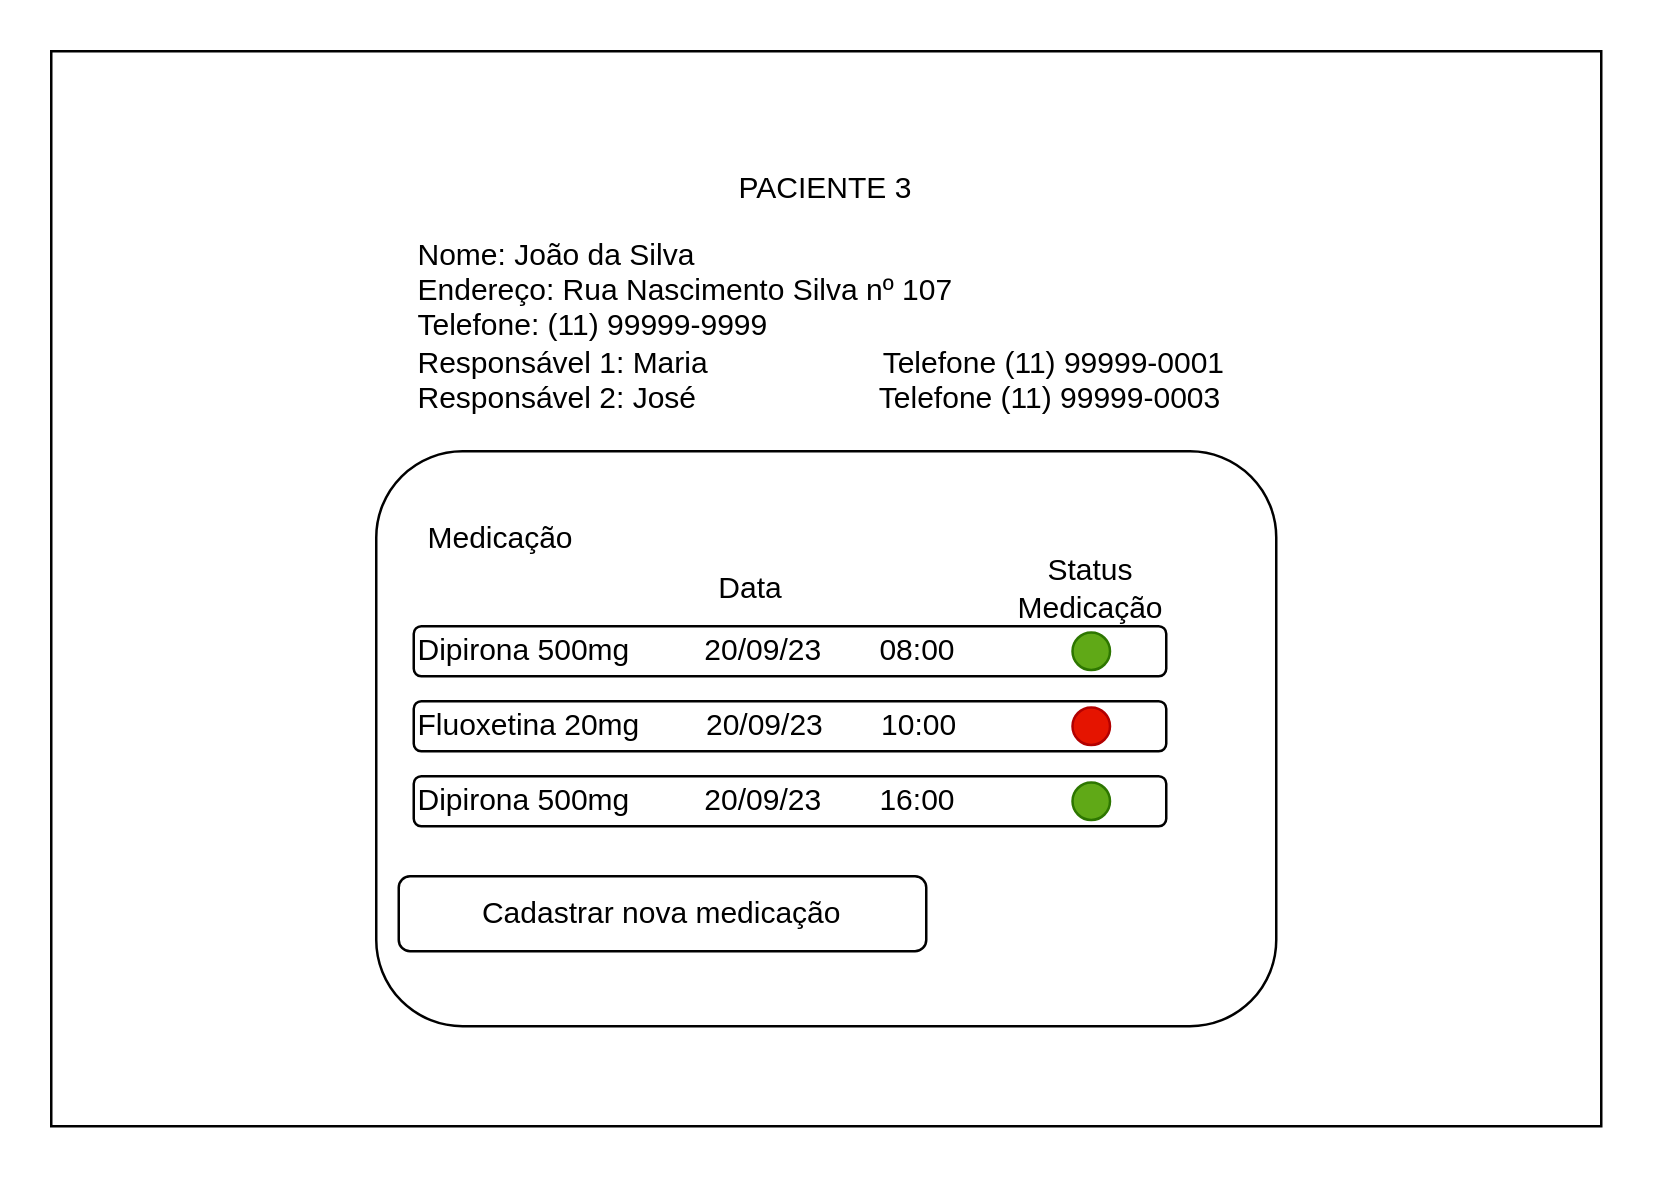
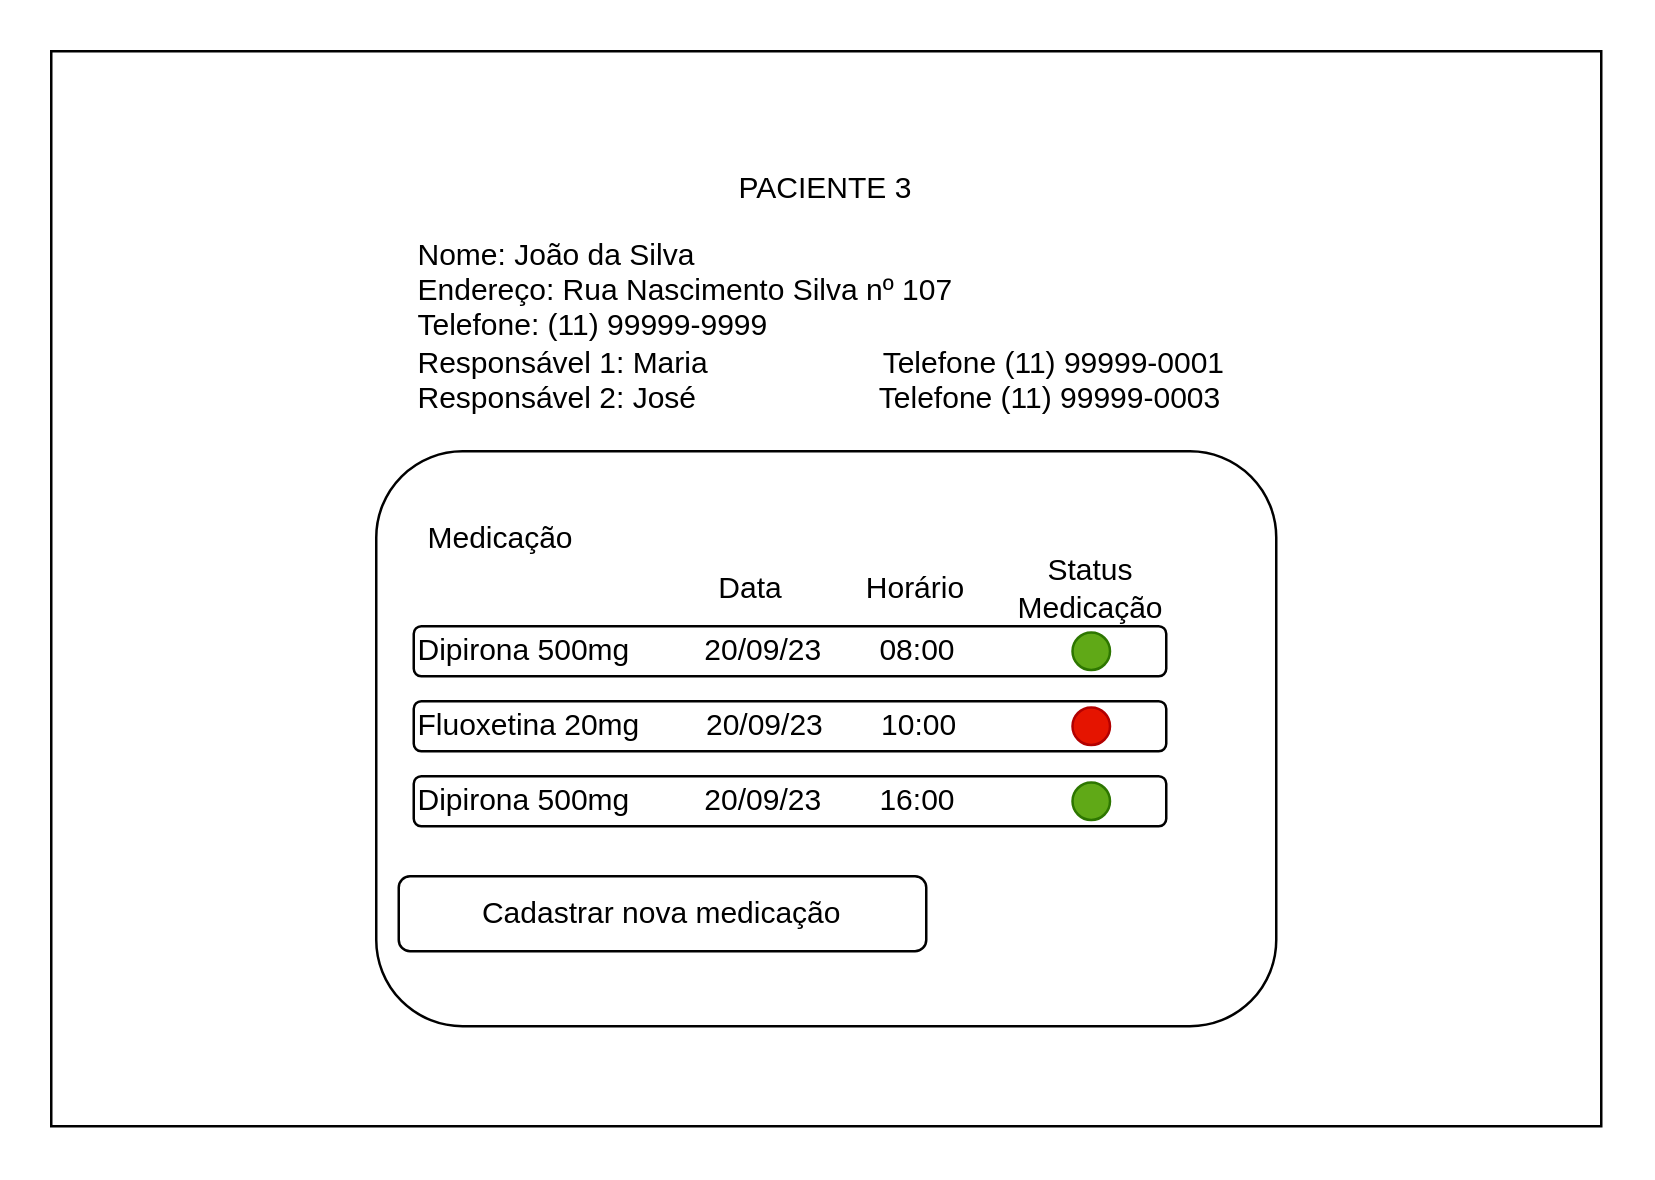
none -> (916, 589)
